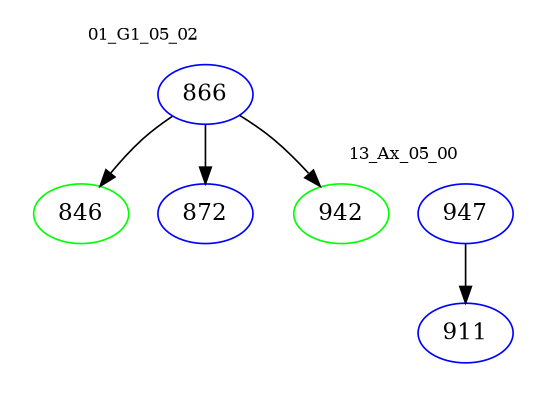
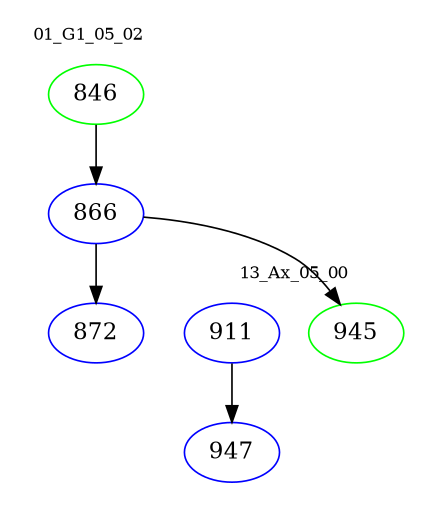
(139, 142) -> (96, 146)
(341, 214) -> (356, 333)
(466, 265) -> (232, 385)
